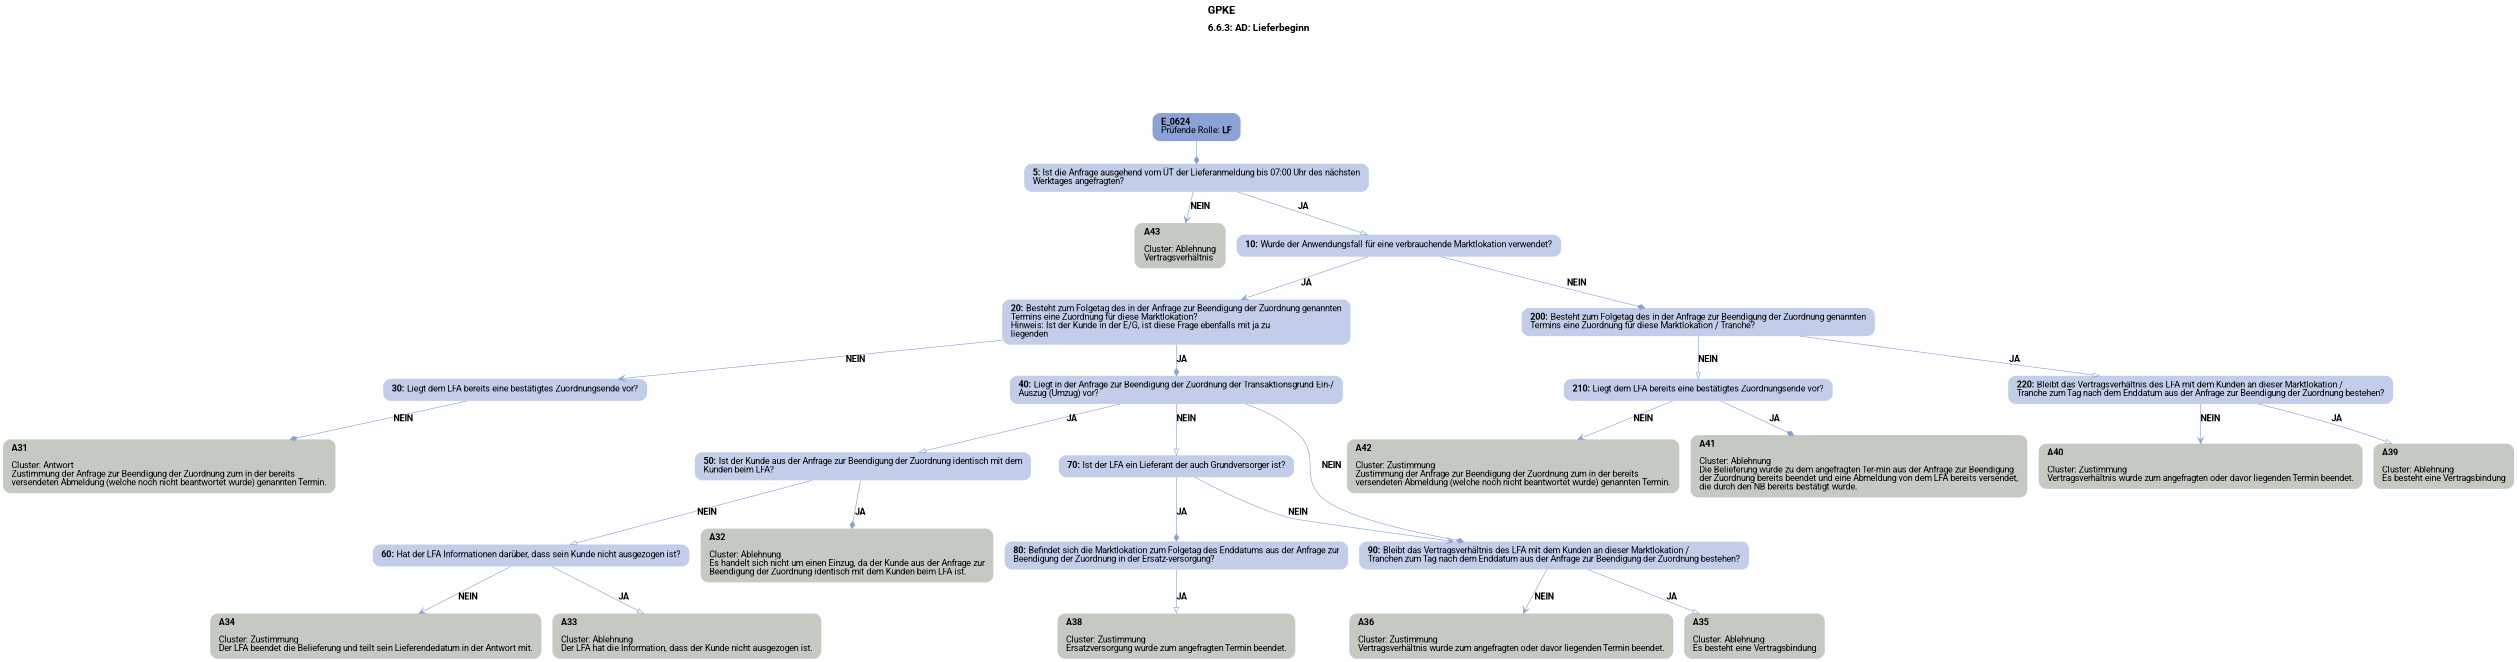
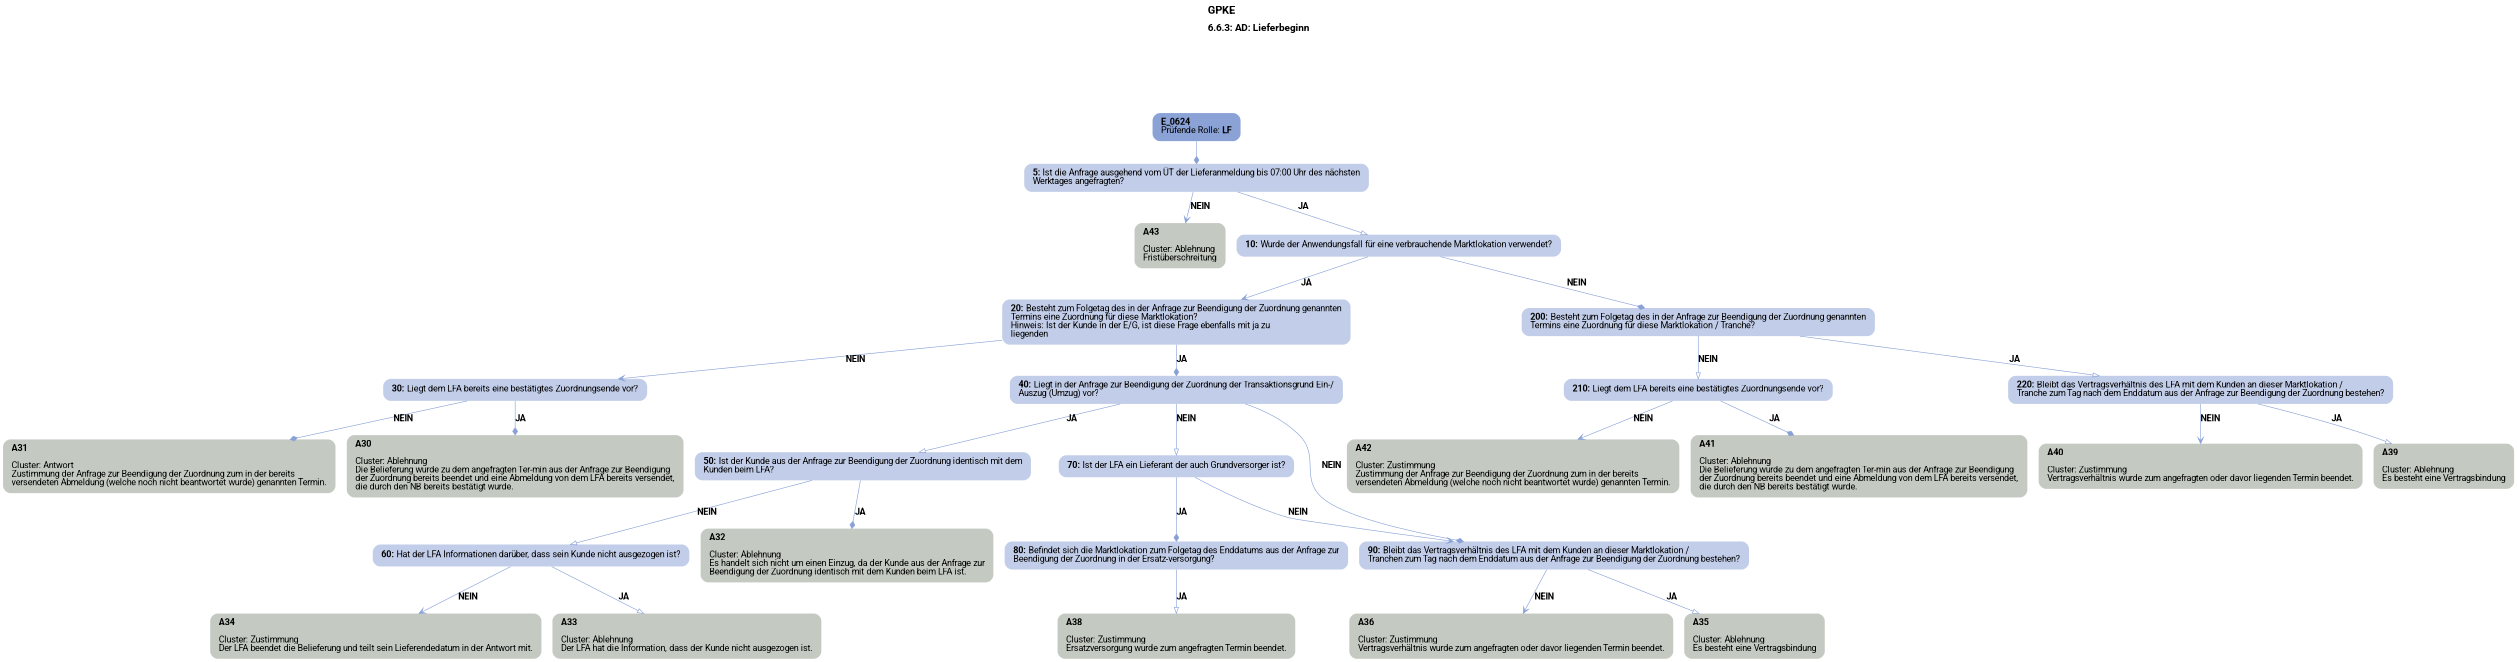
(1179, 258) -> (1180, 258)
none -> (515, 466)
